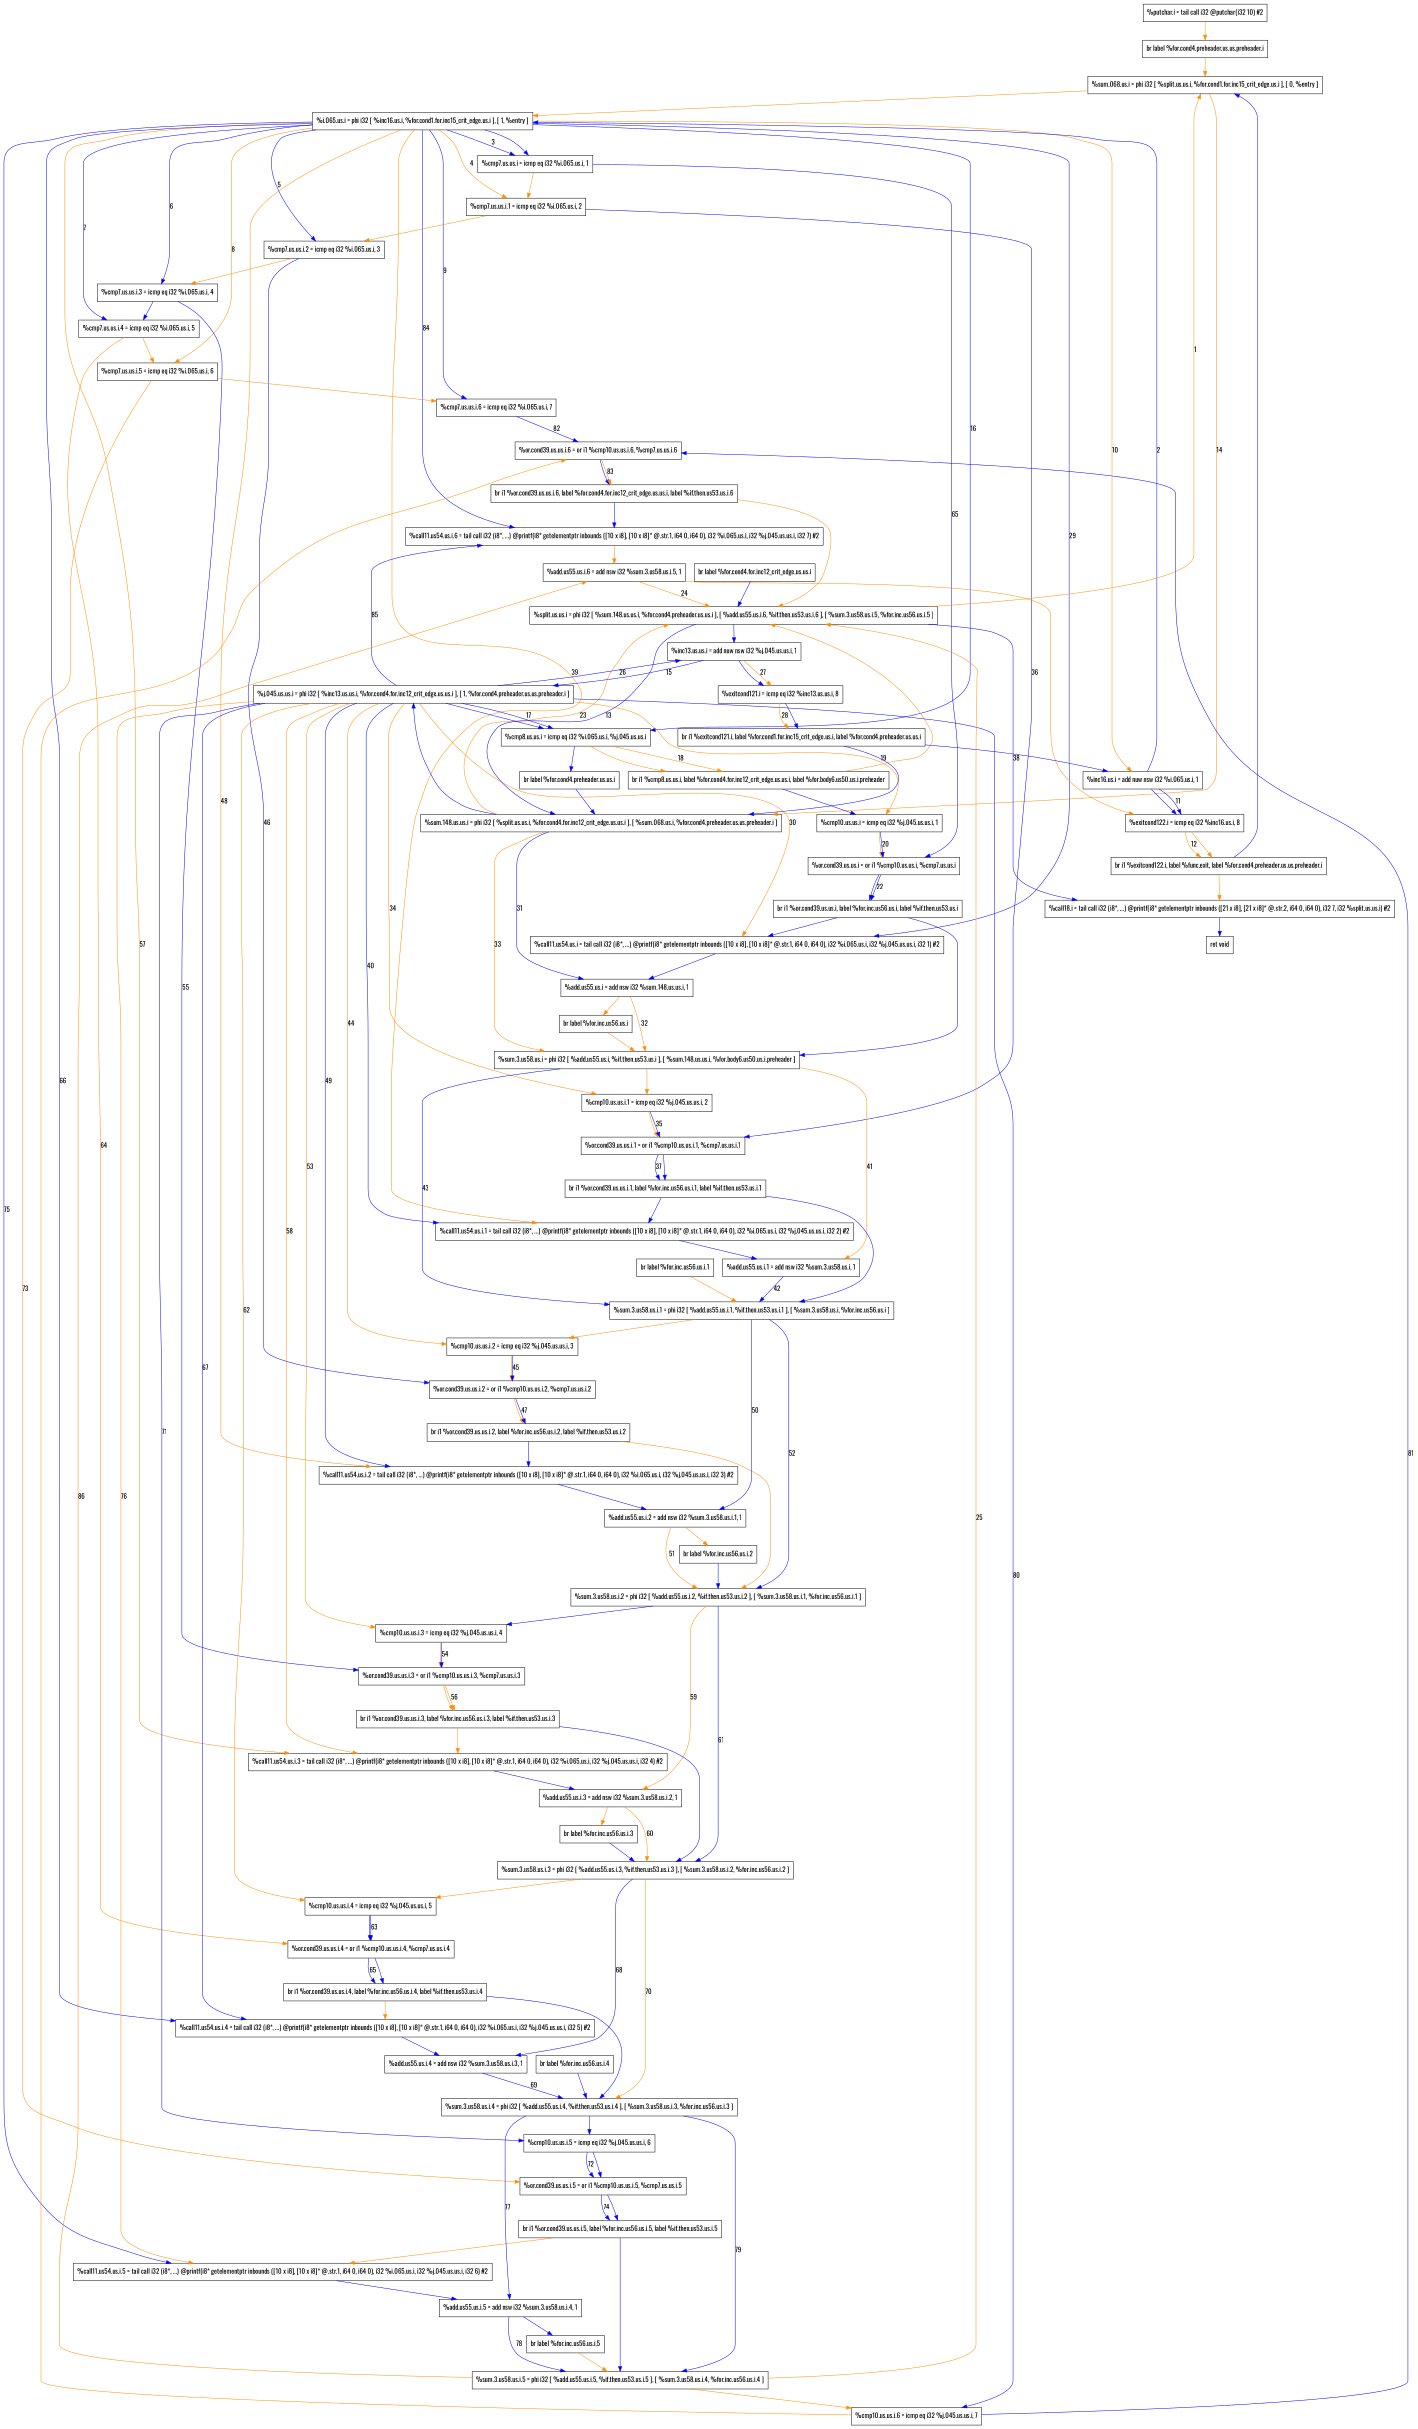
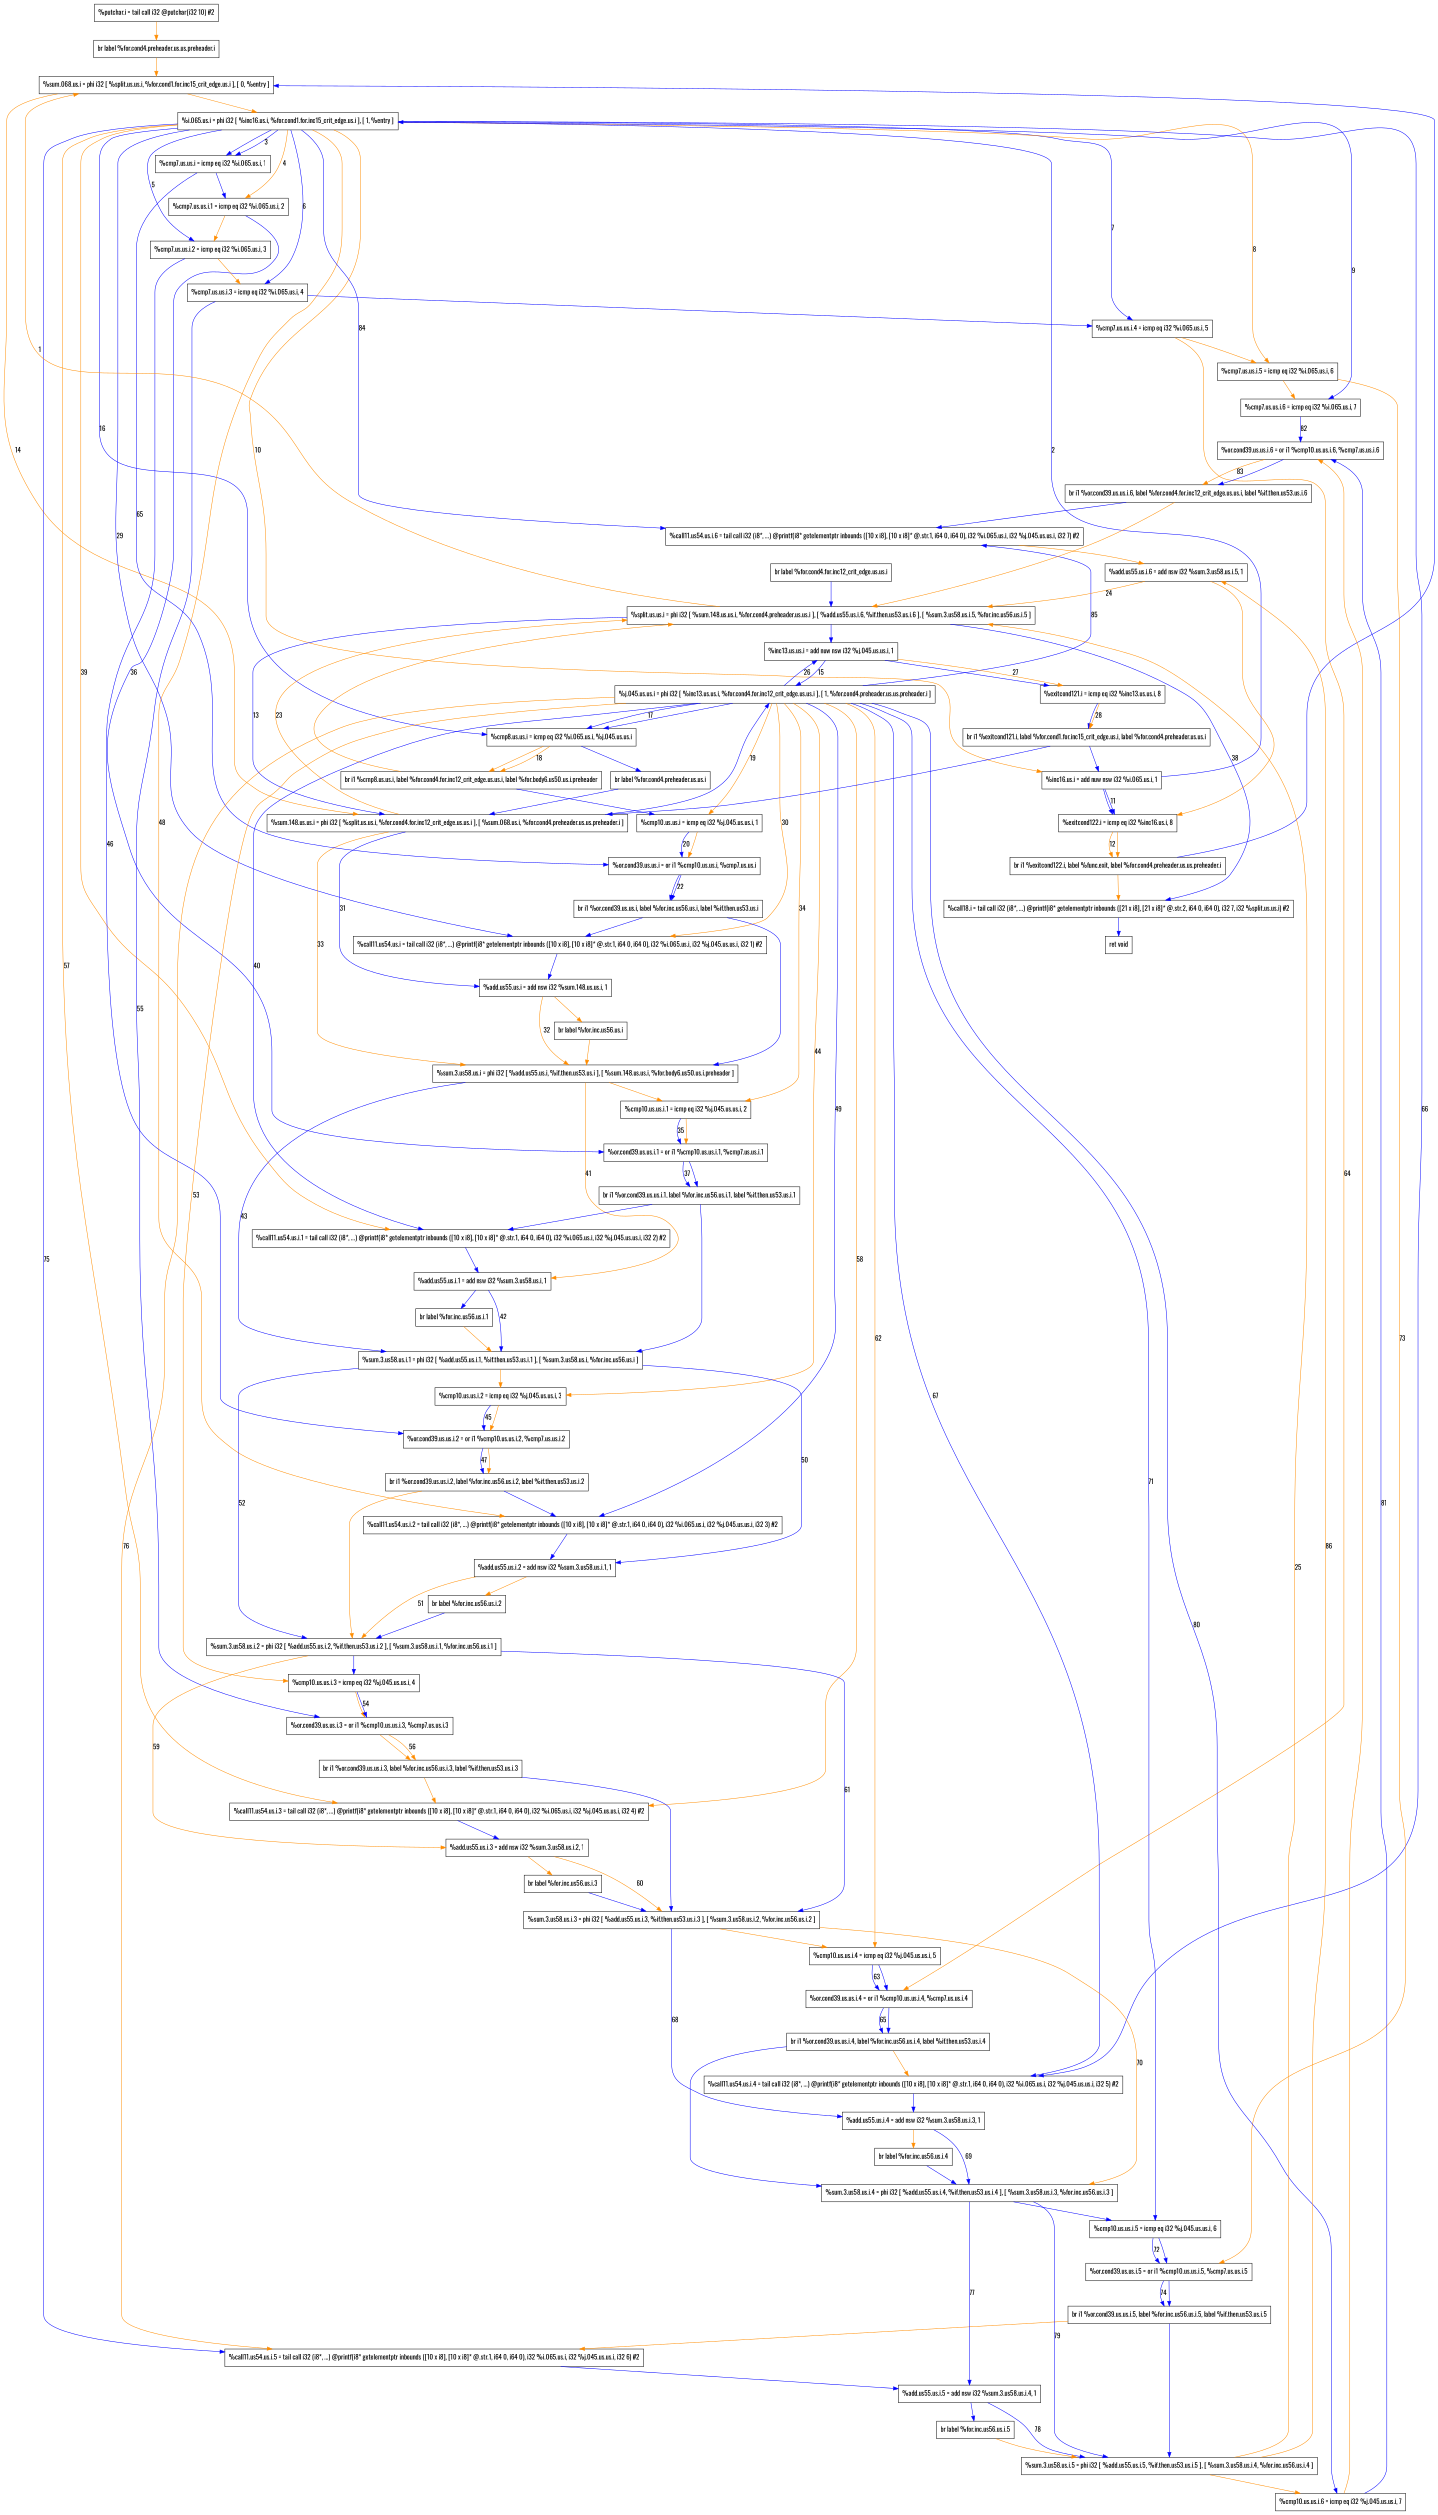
(531, 183) -> (220, 183)
none -> (470, 1297)
none -> (913, 2136)
